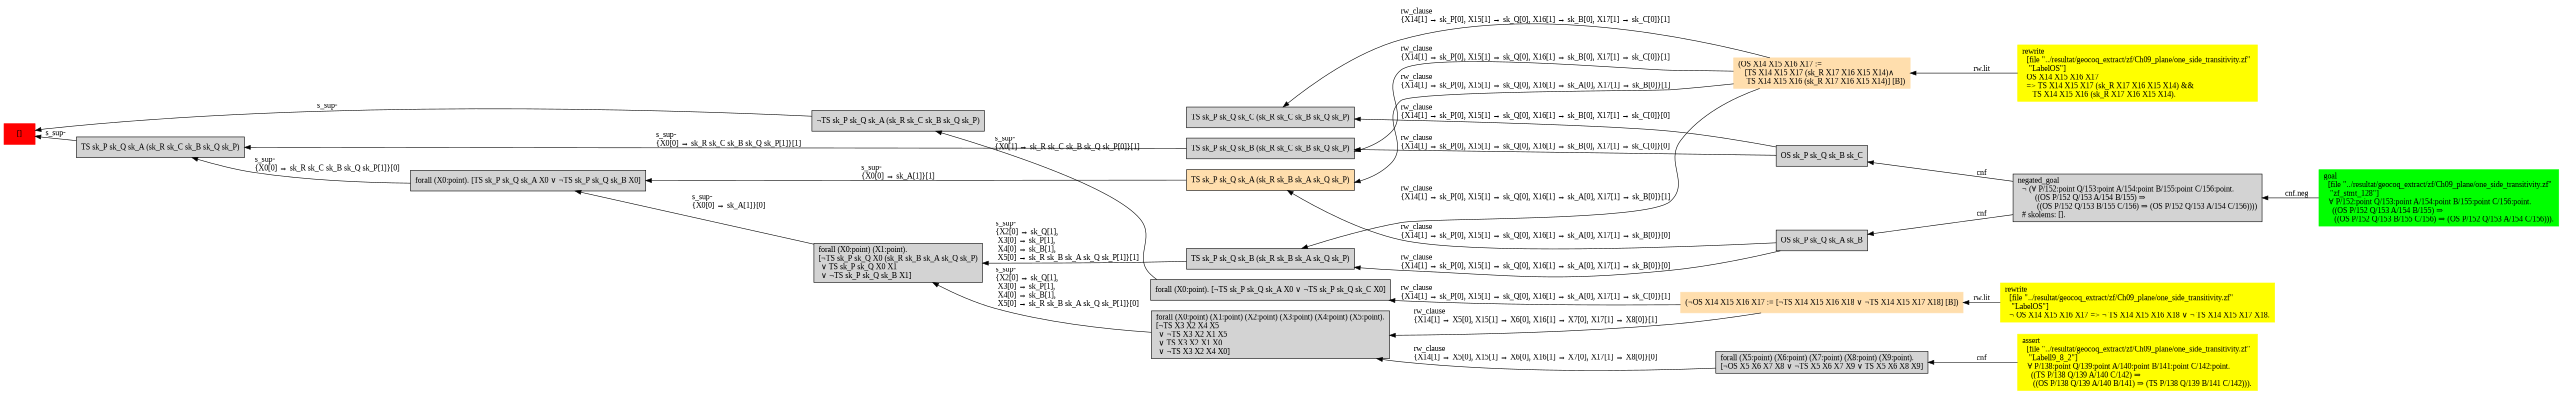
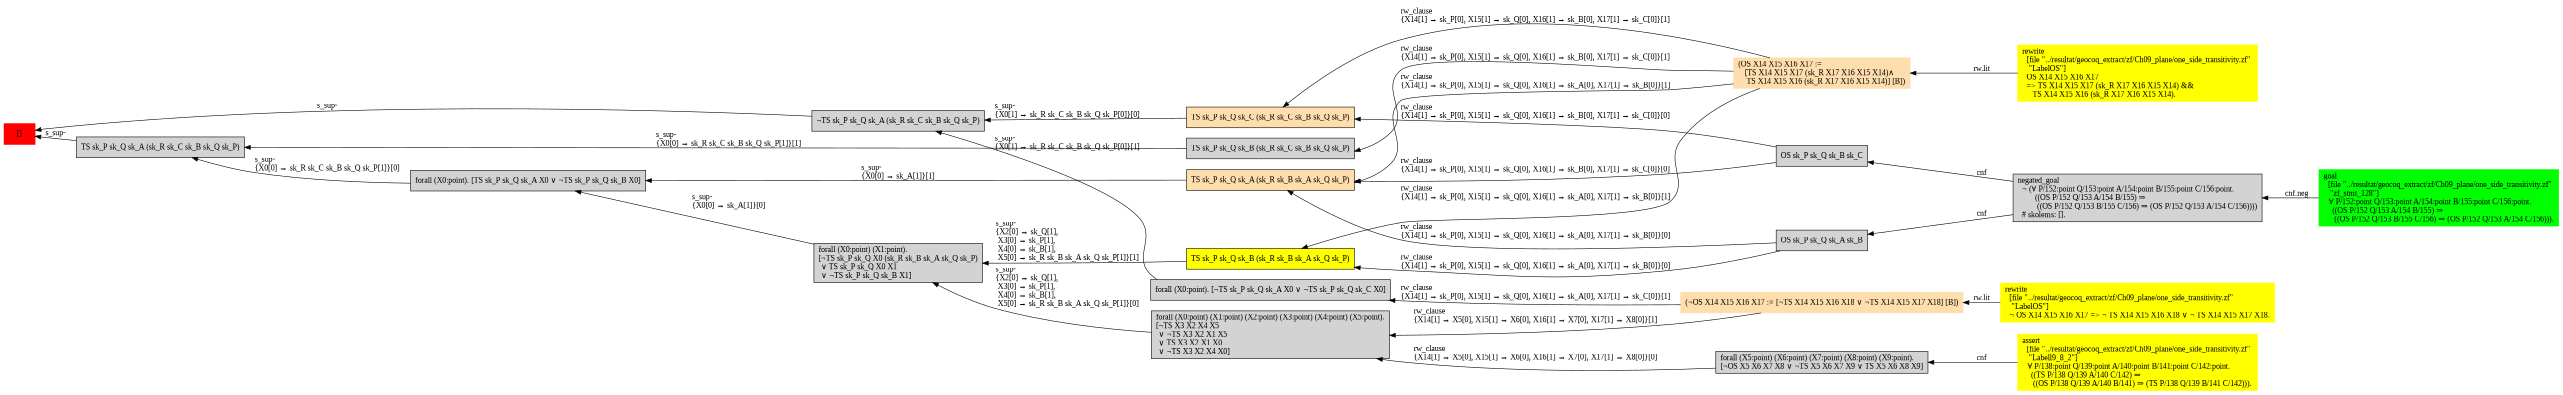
(1270, 117) -> (1270, 117)
none -> (1088, 119)
(1568, 152) -> (1568, 179)
(1270, 259) -> (1270, 259)
